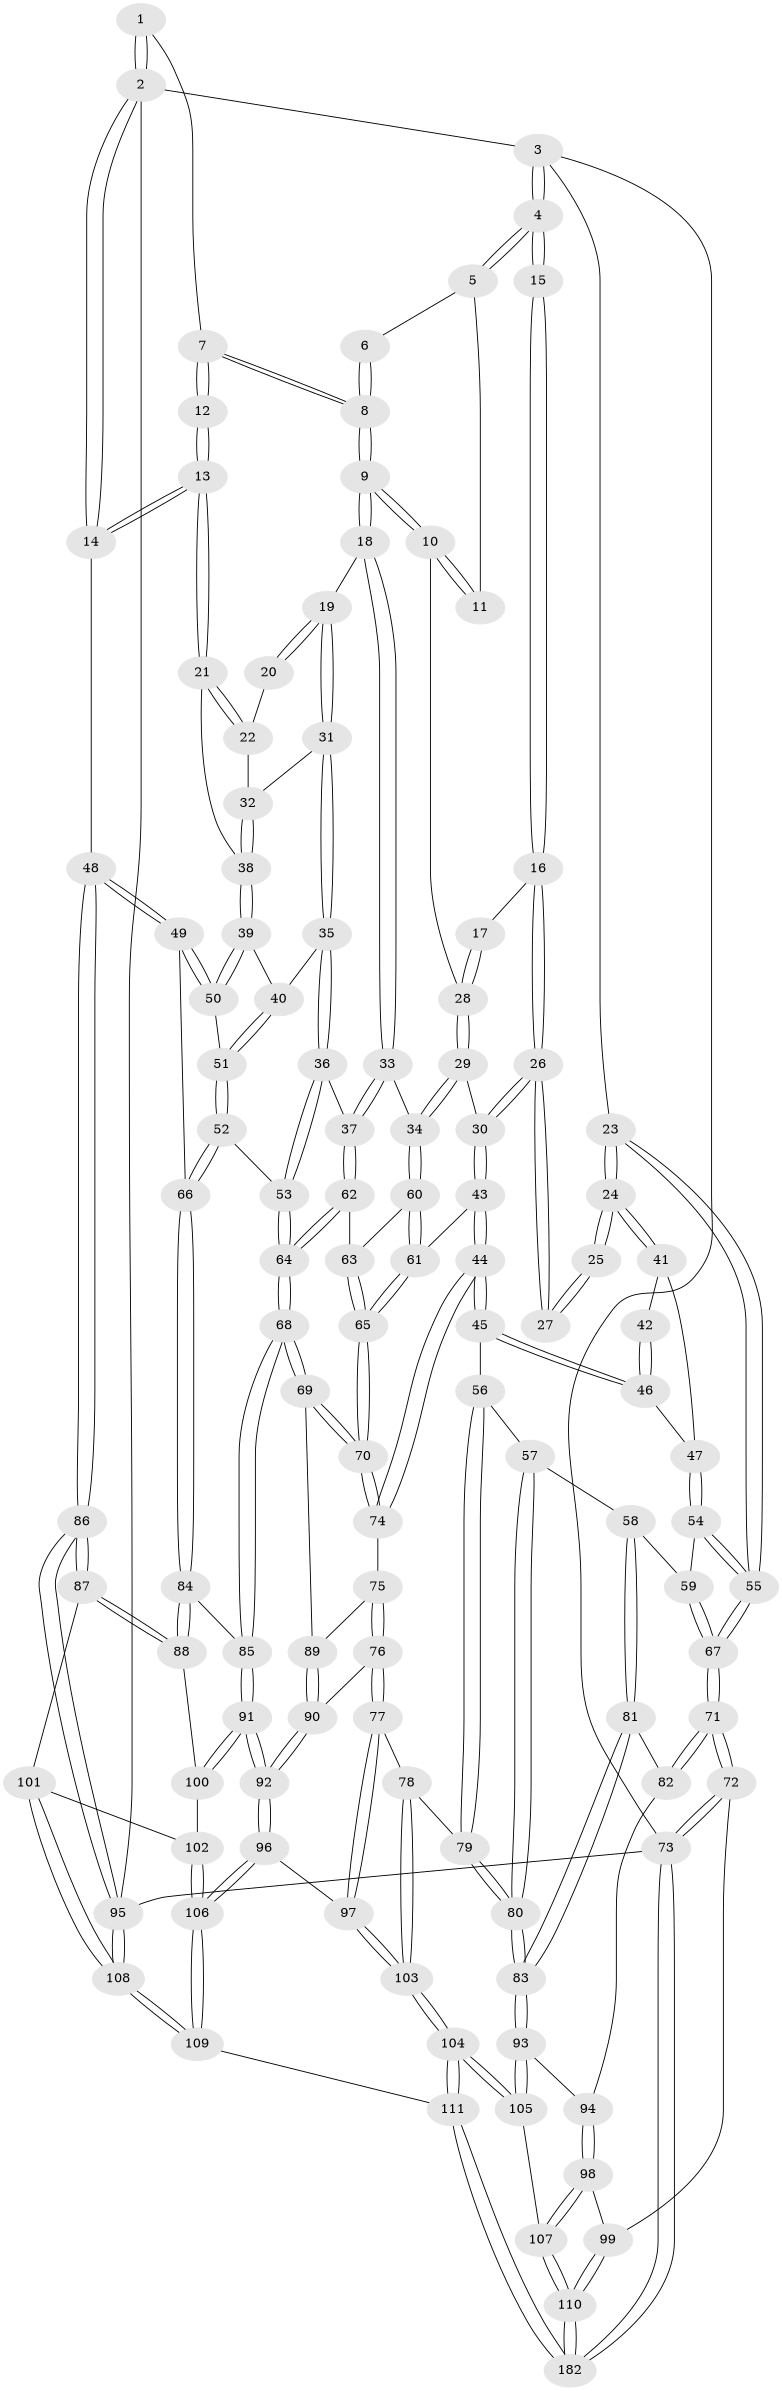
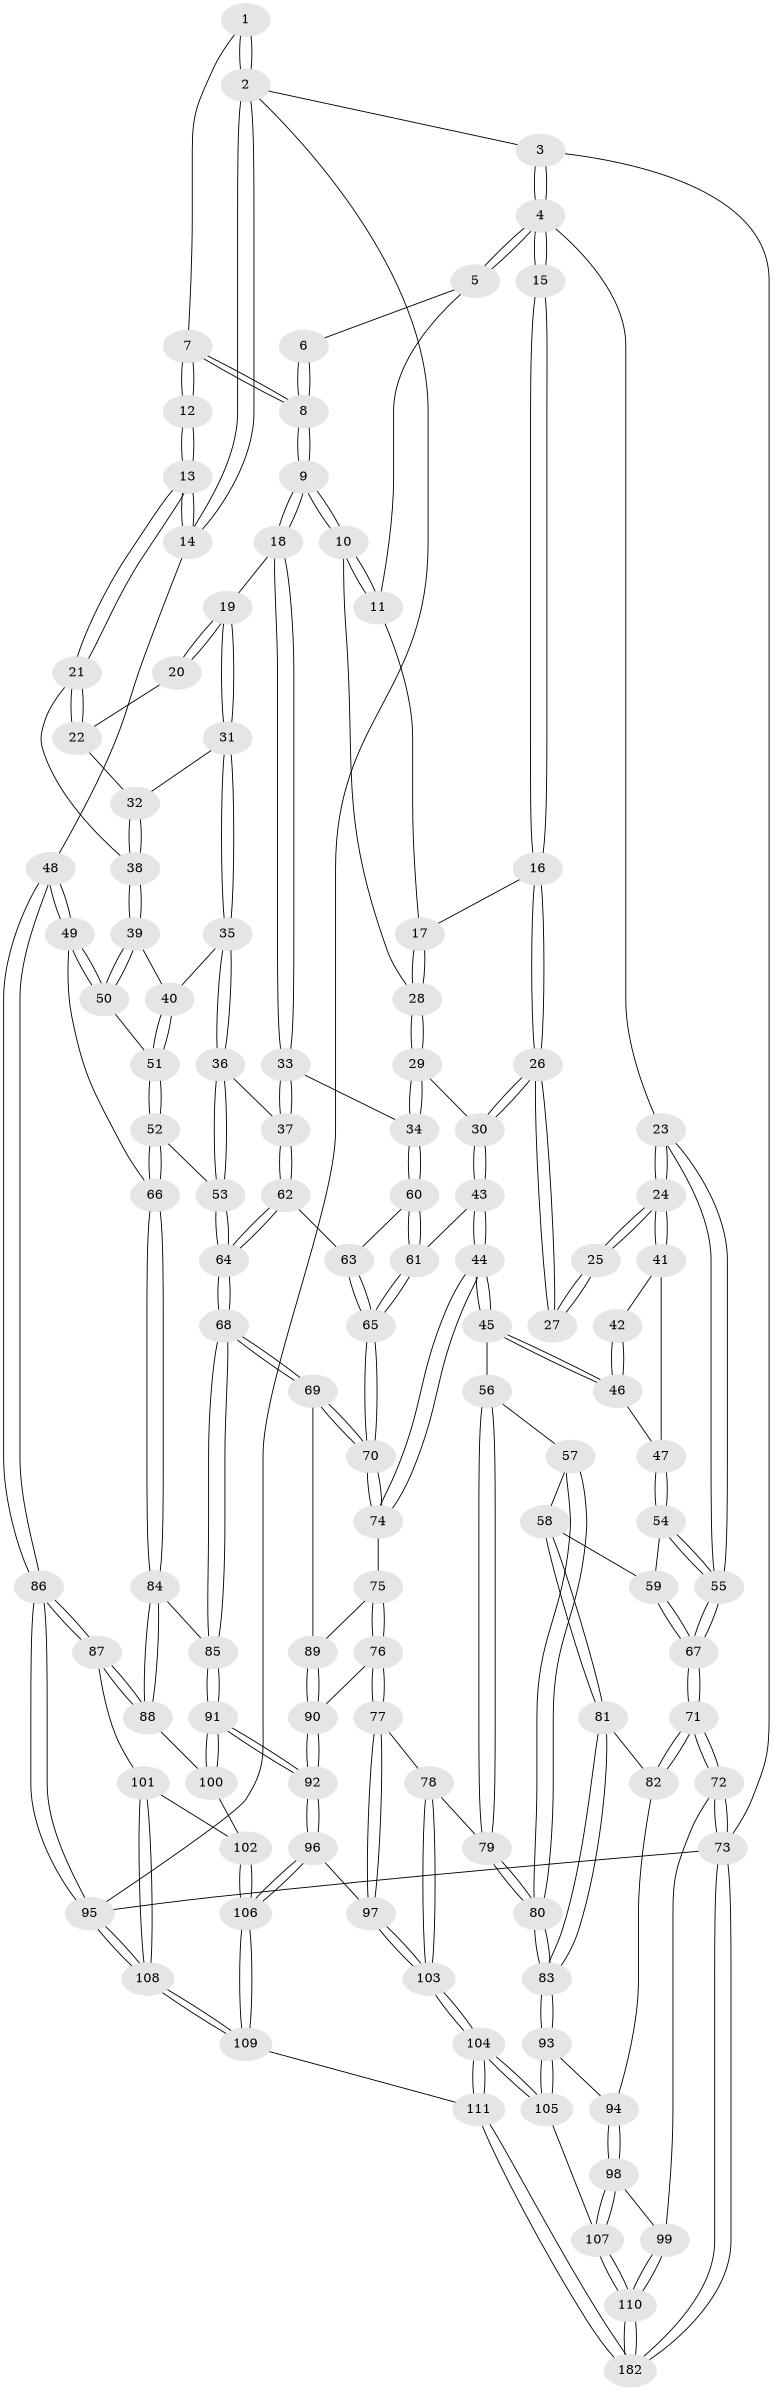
(600, 633) -> (626, 662)
none -> (413, 769)
